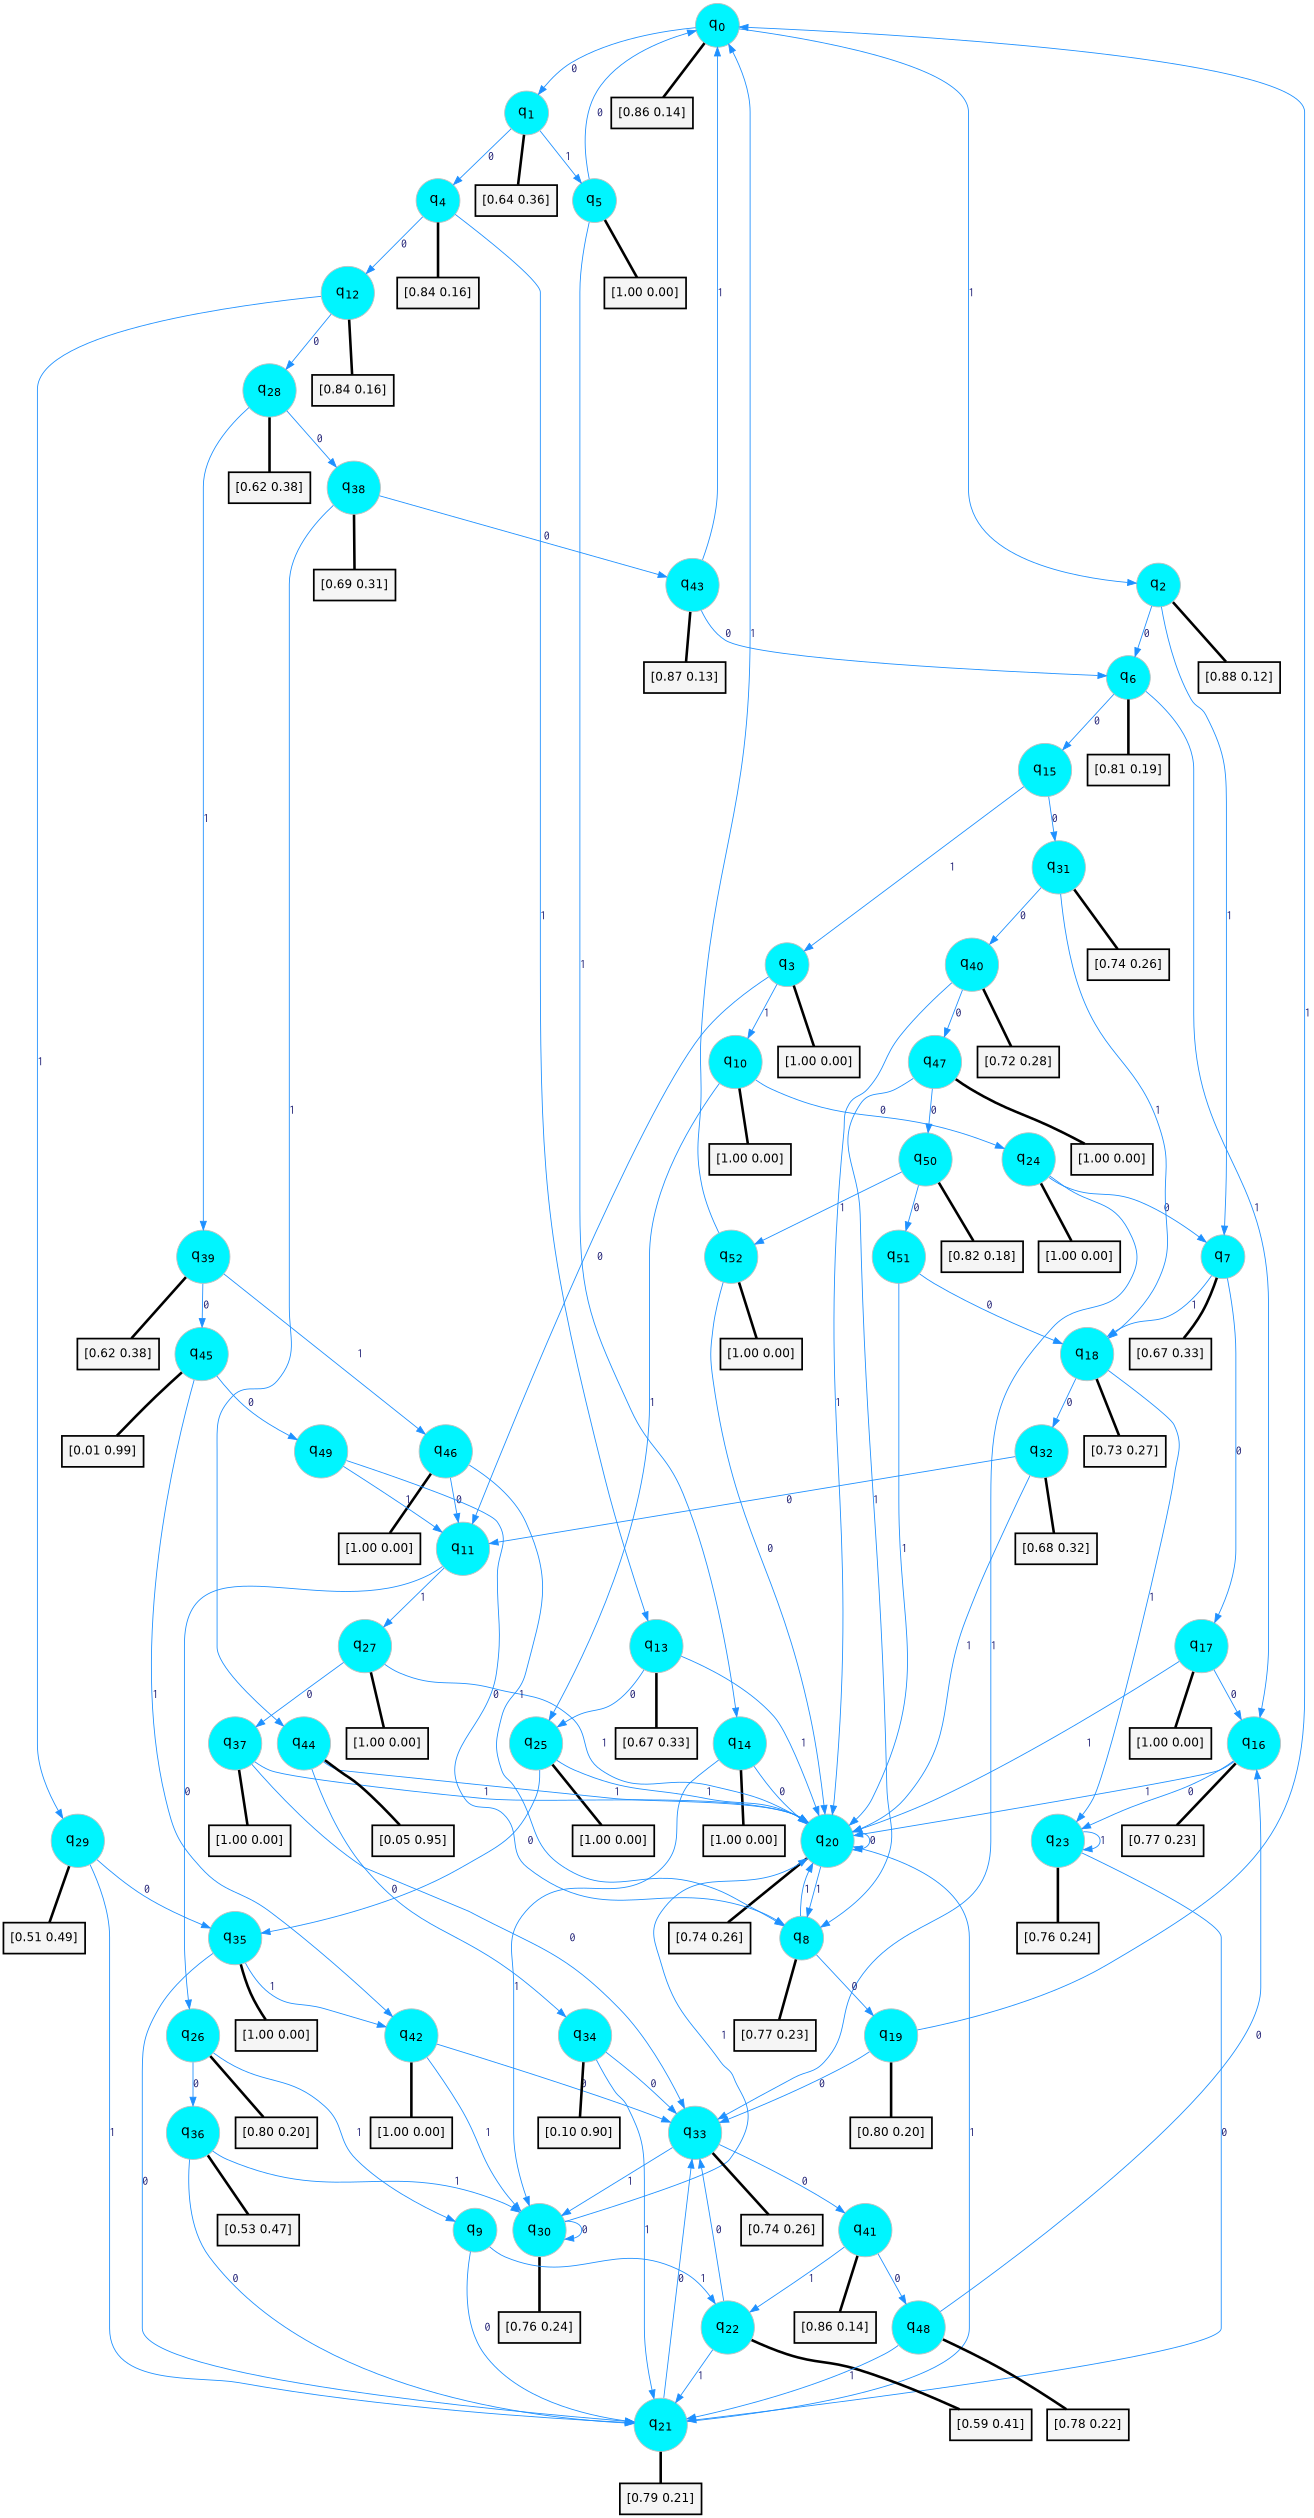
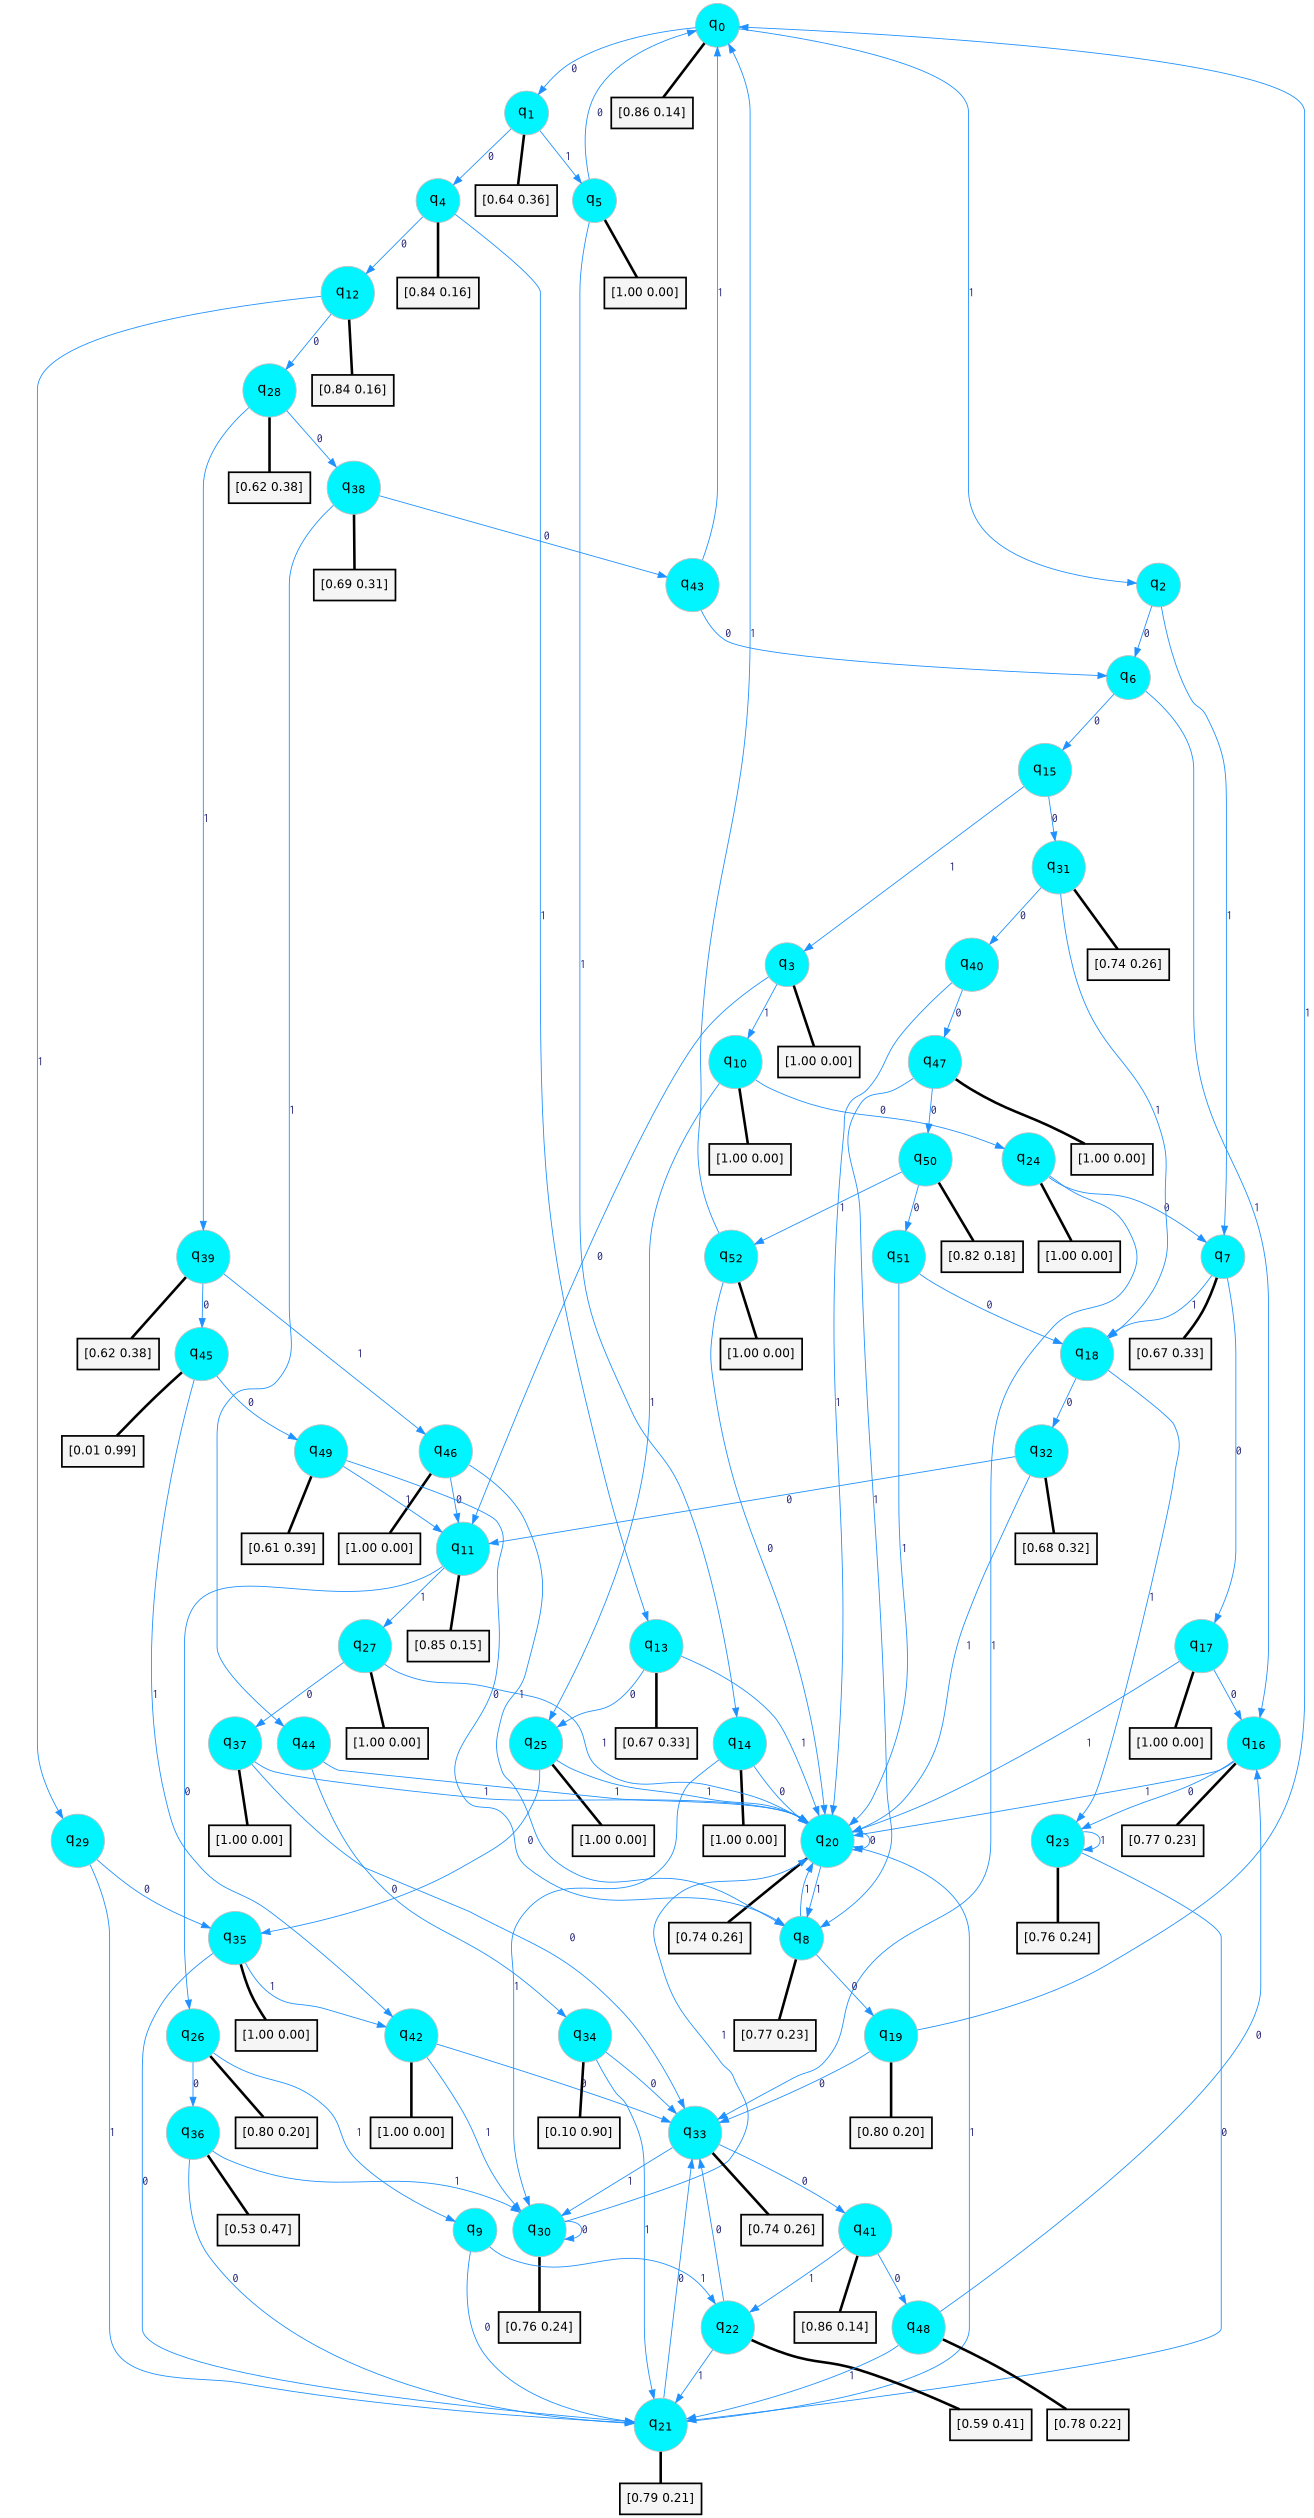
(685, 678) -> none
(1239, 678) -> none
(1128, 770) -> none
(1018, 1062) -> none
(1125, 1451) -> none
none -> (282, 1549)
none -> (448, 1646)
(413, 1841) -> none
(44, 1938) -> none
